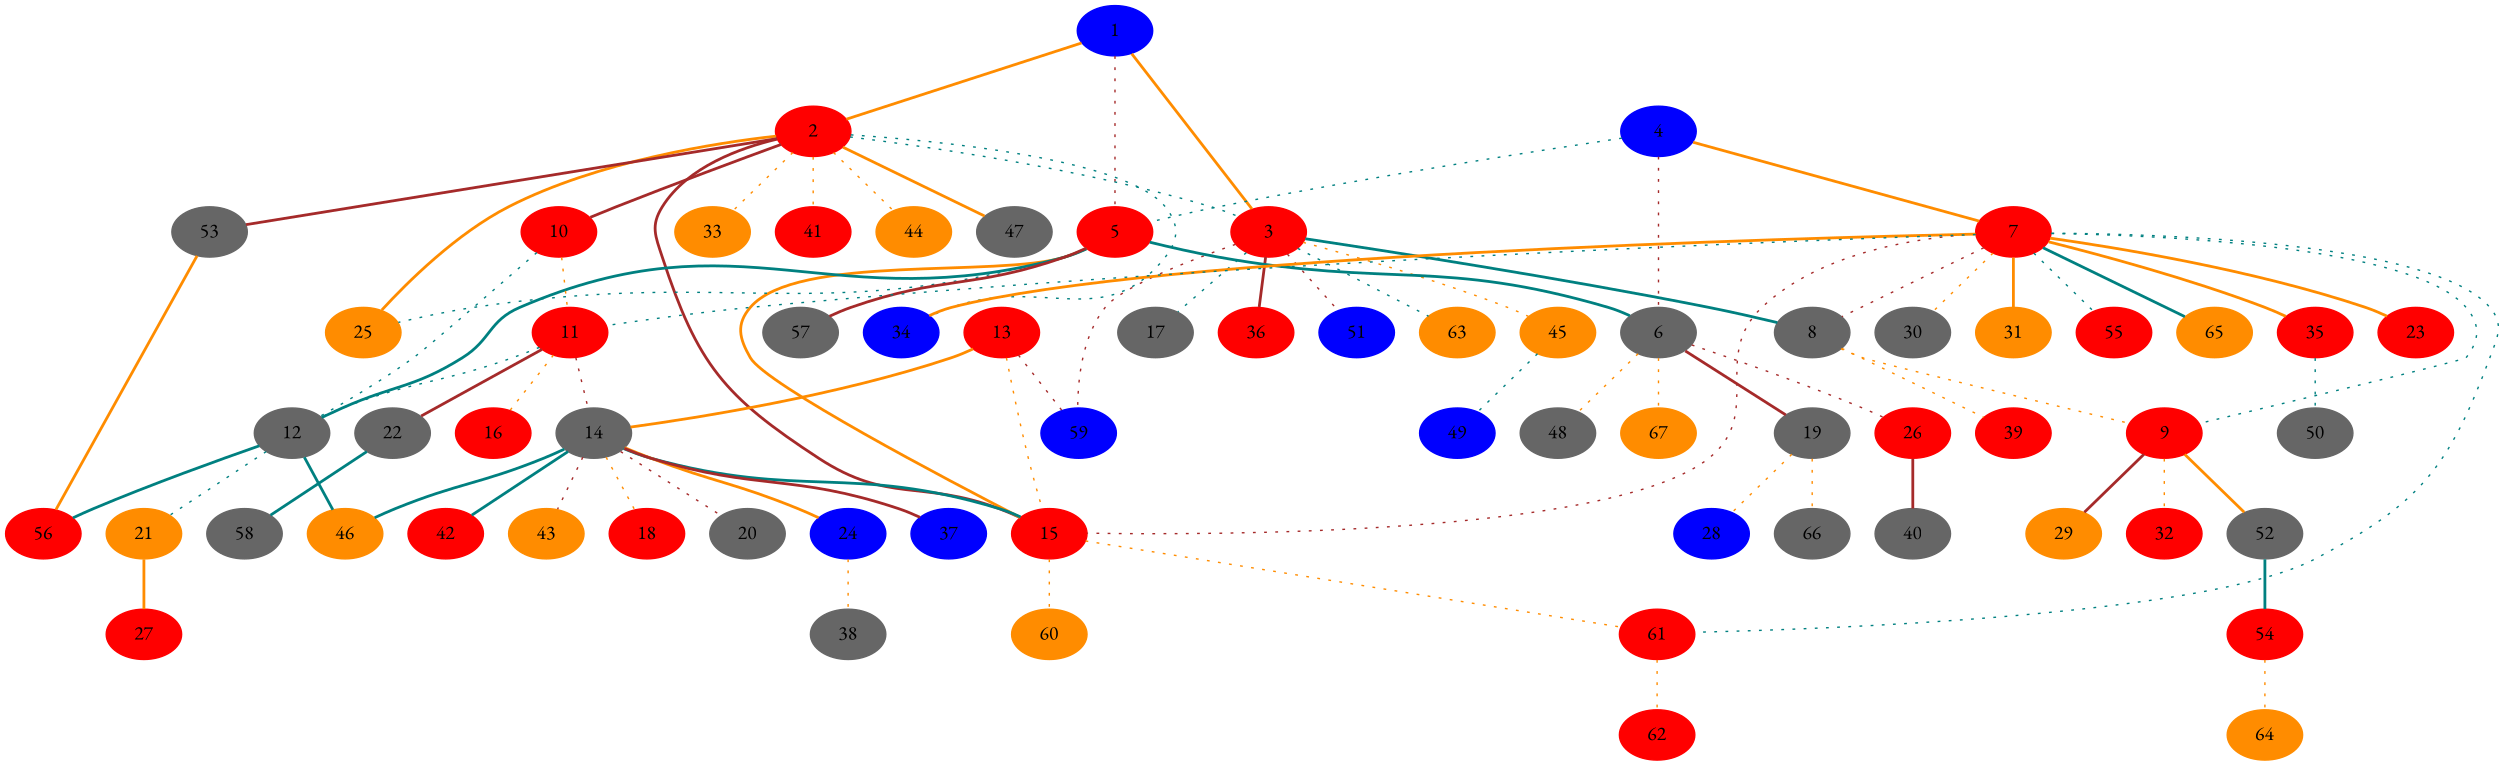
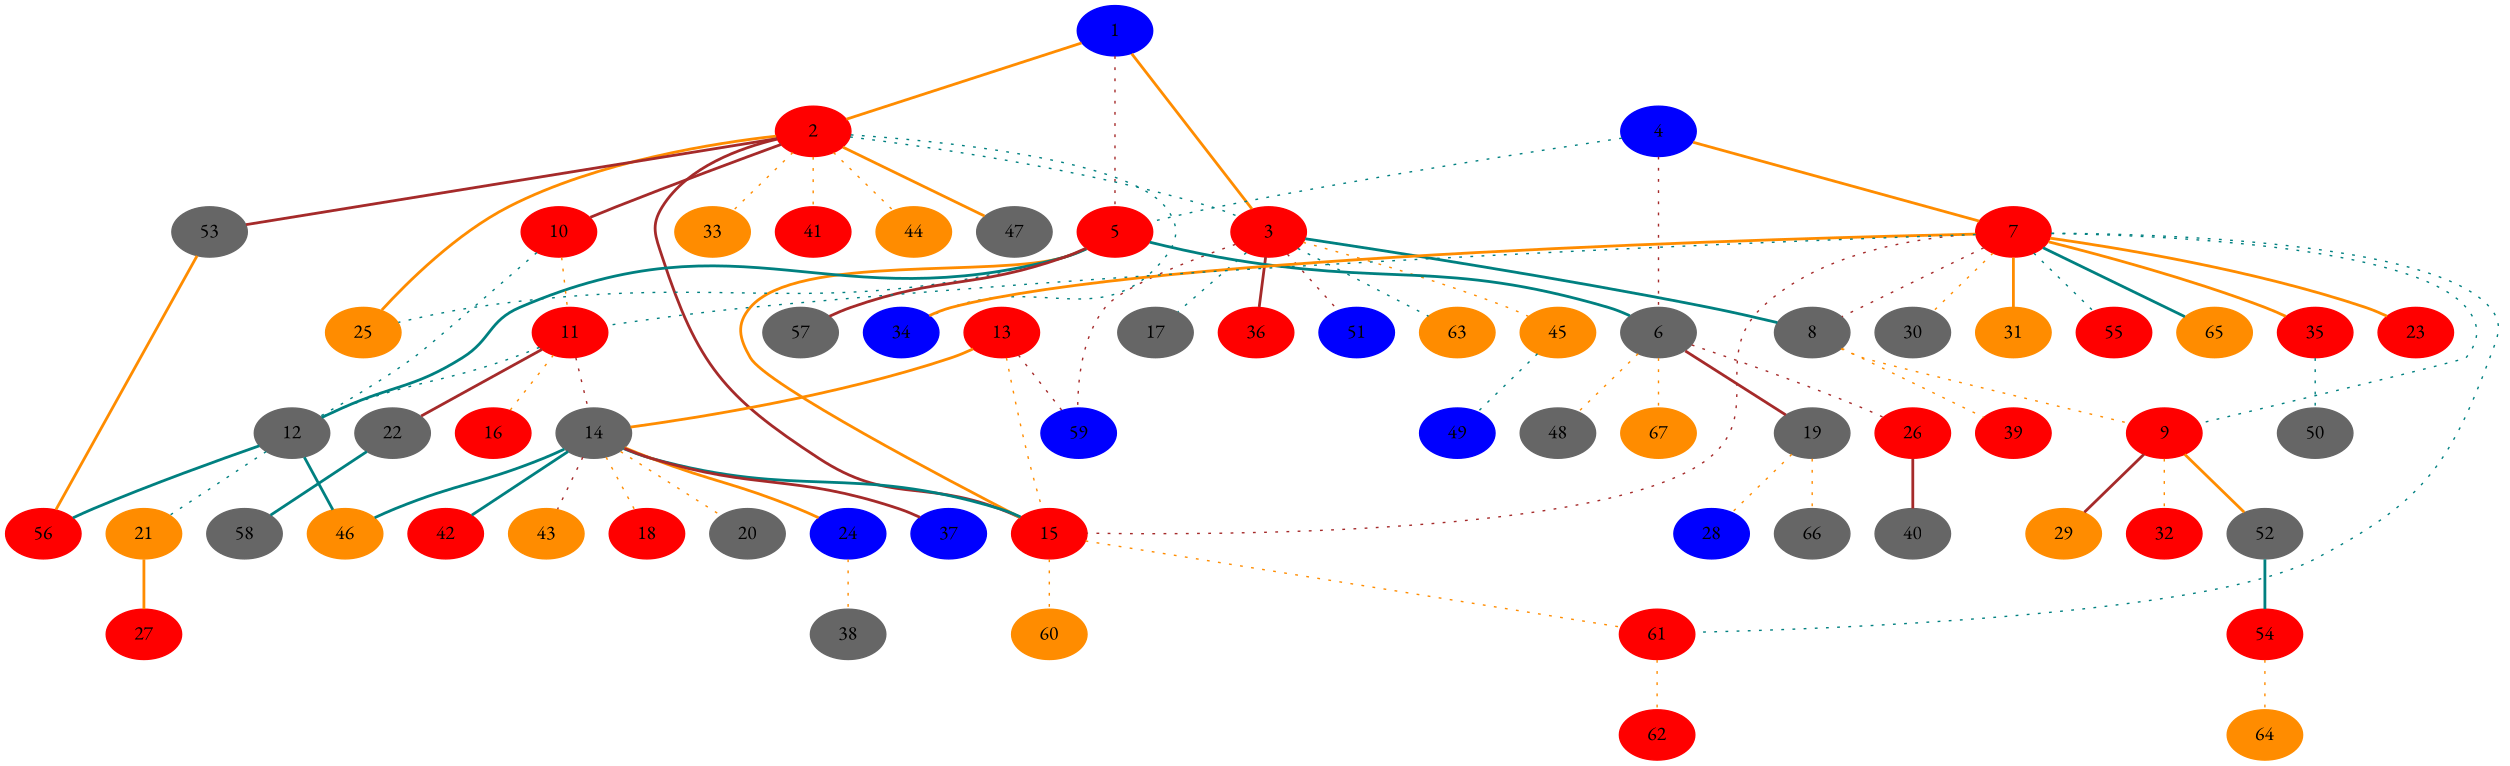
(671, 484) -> (671, 484)
